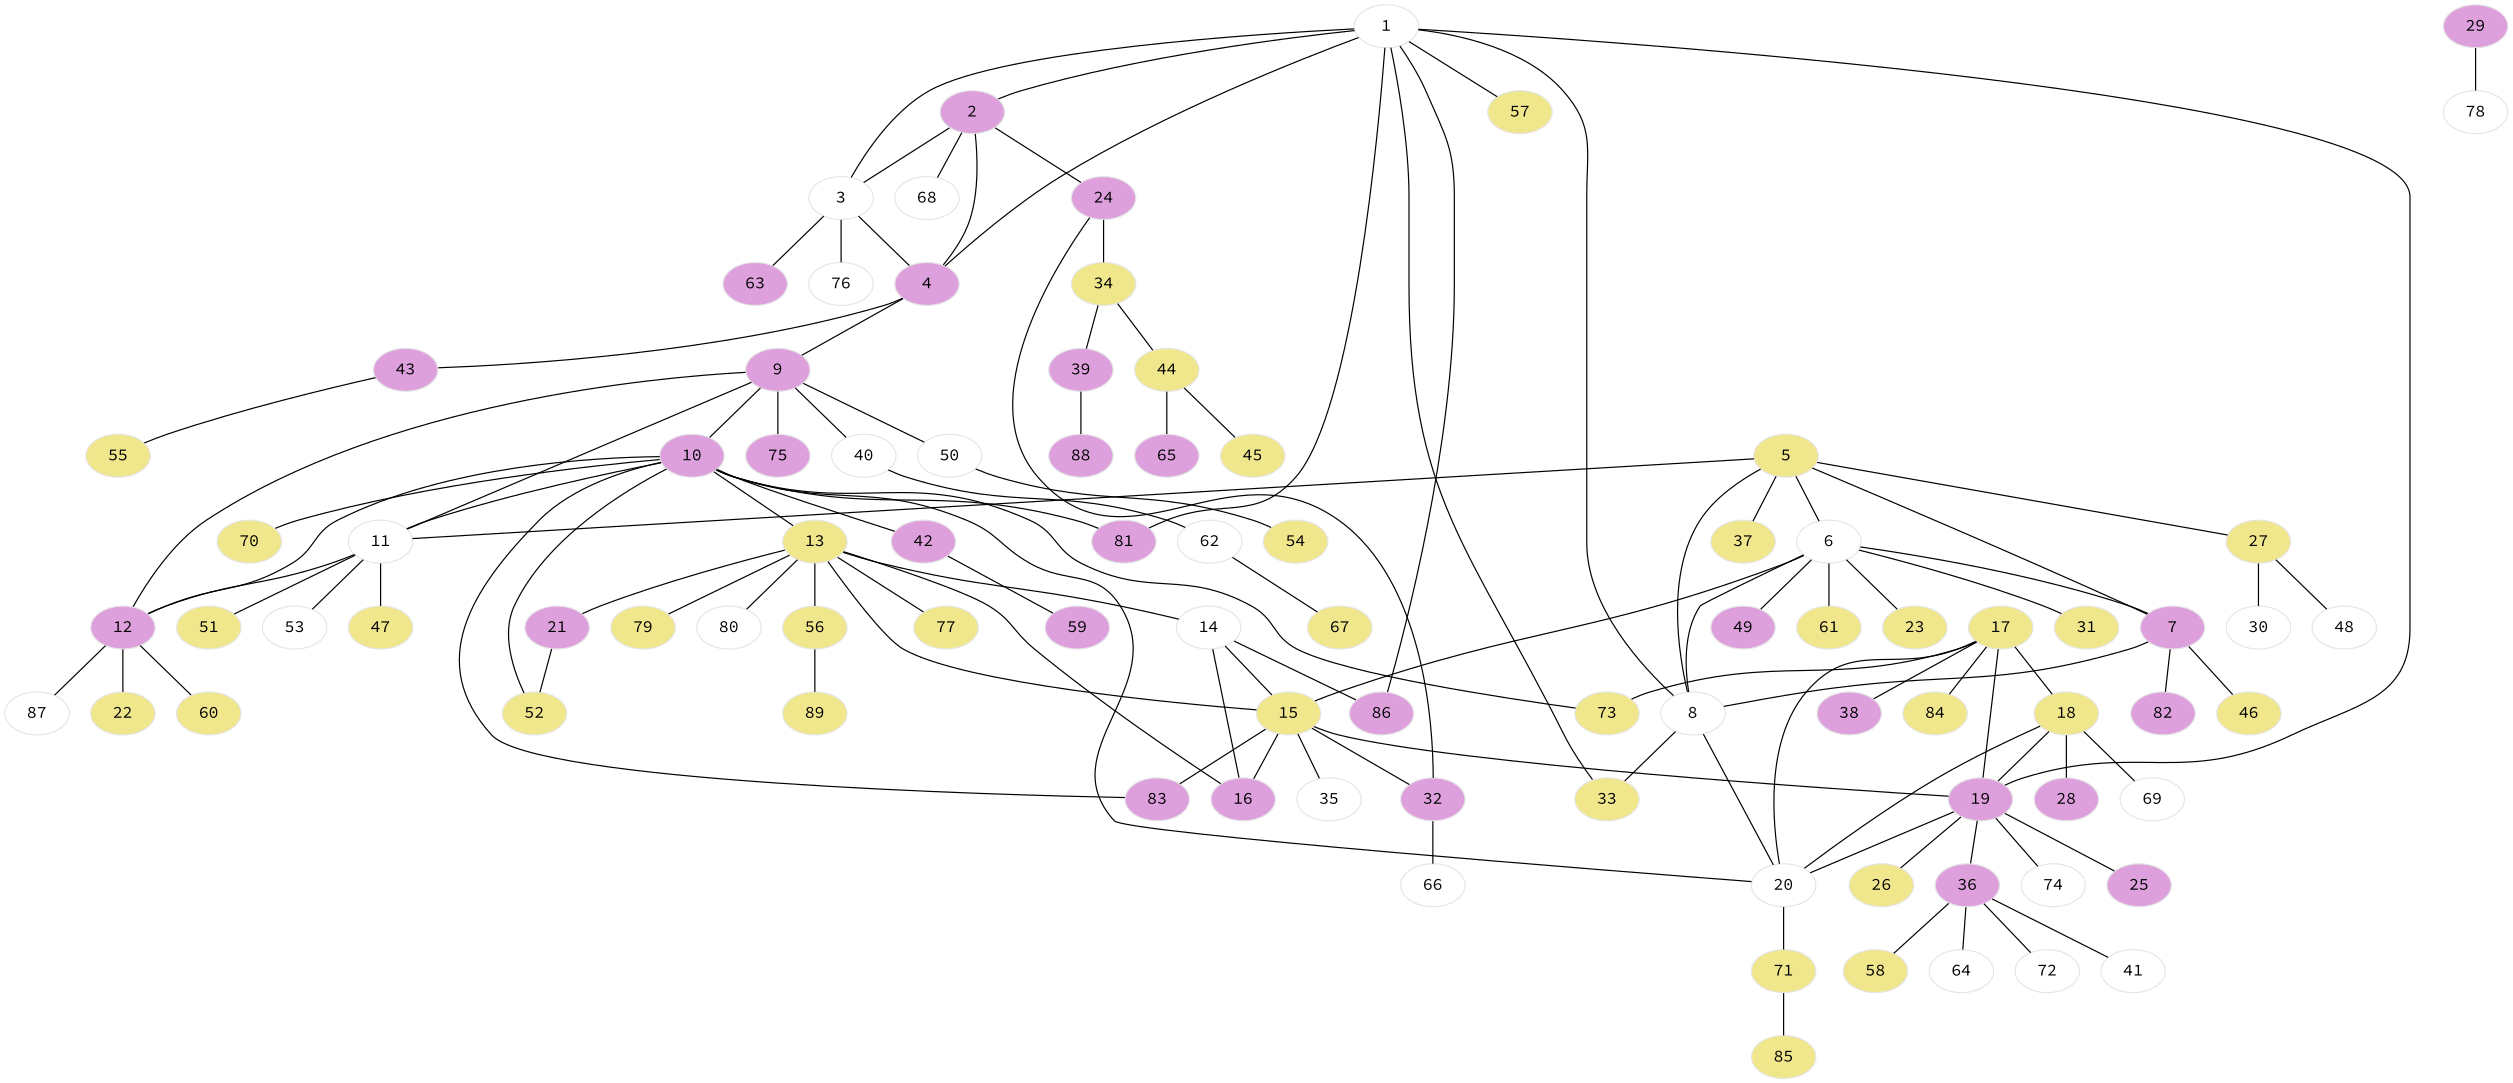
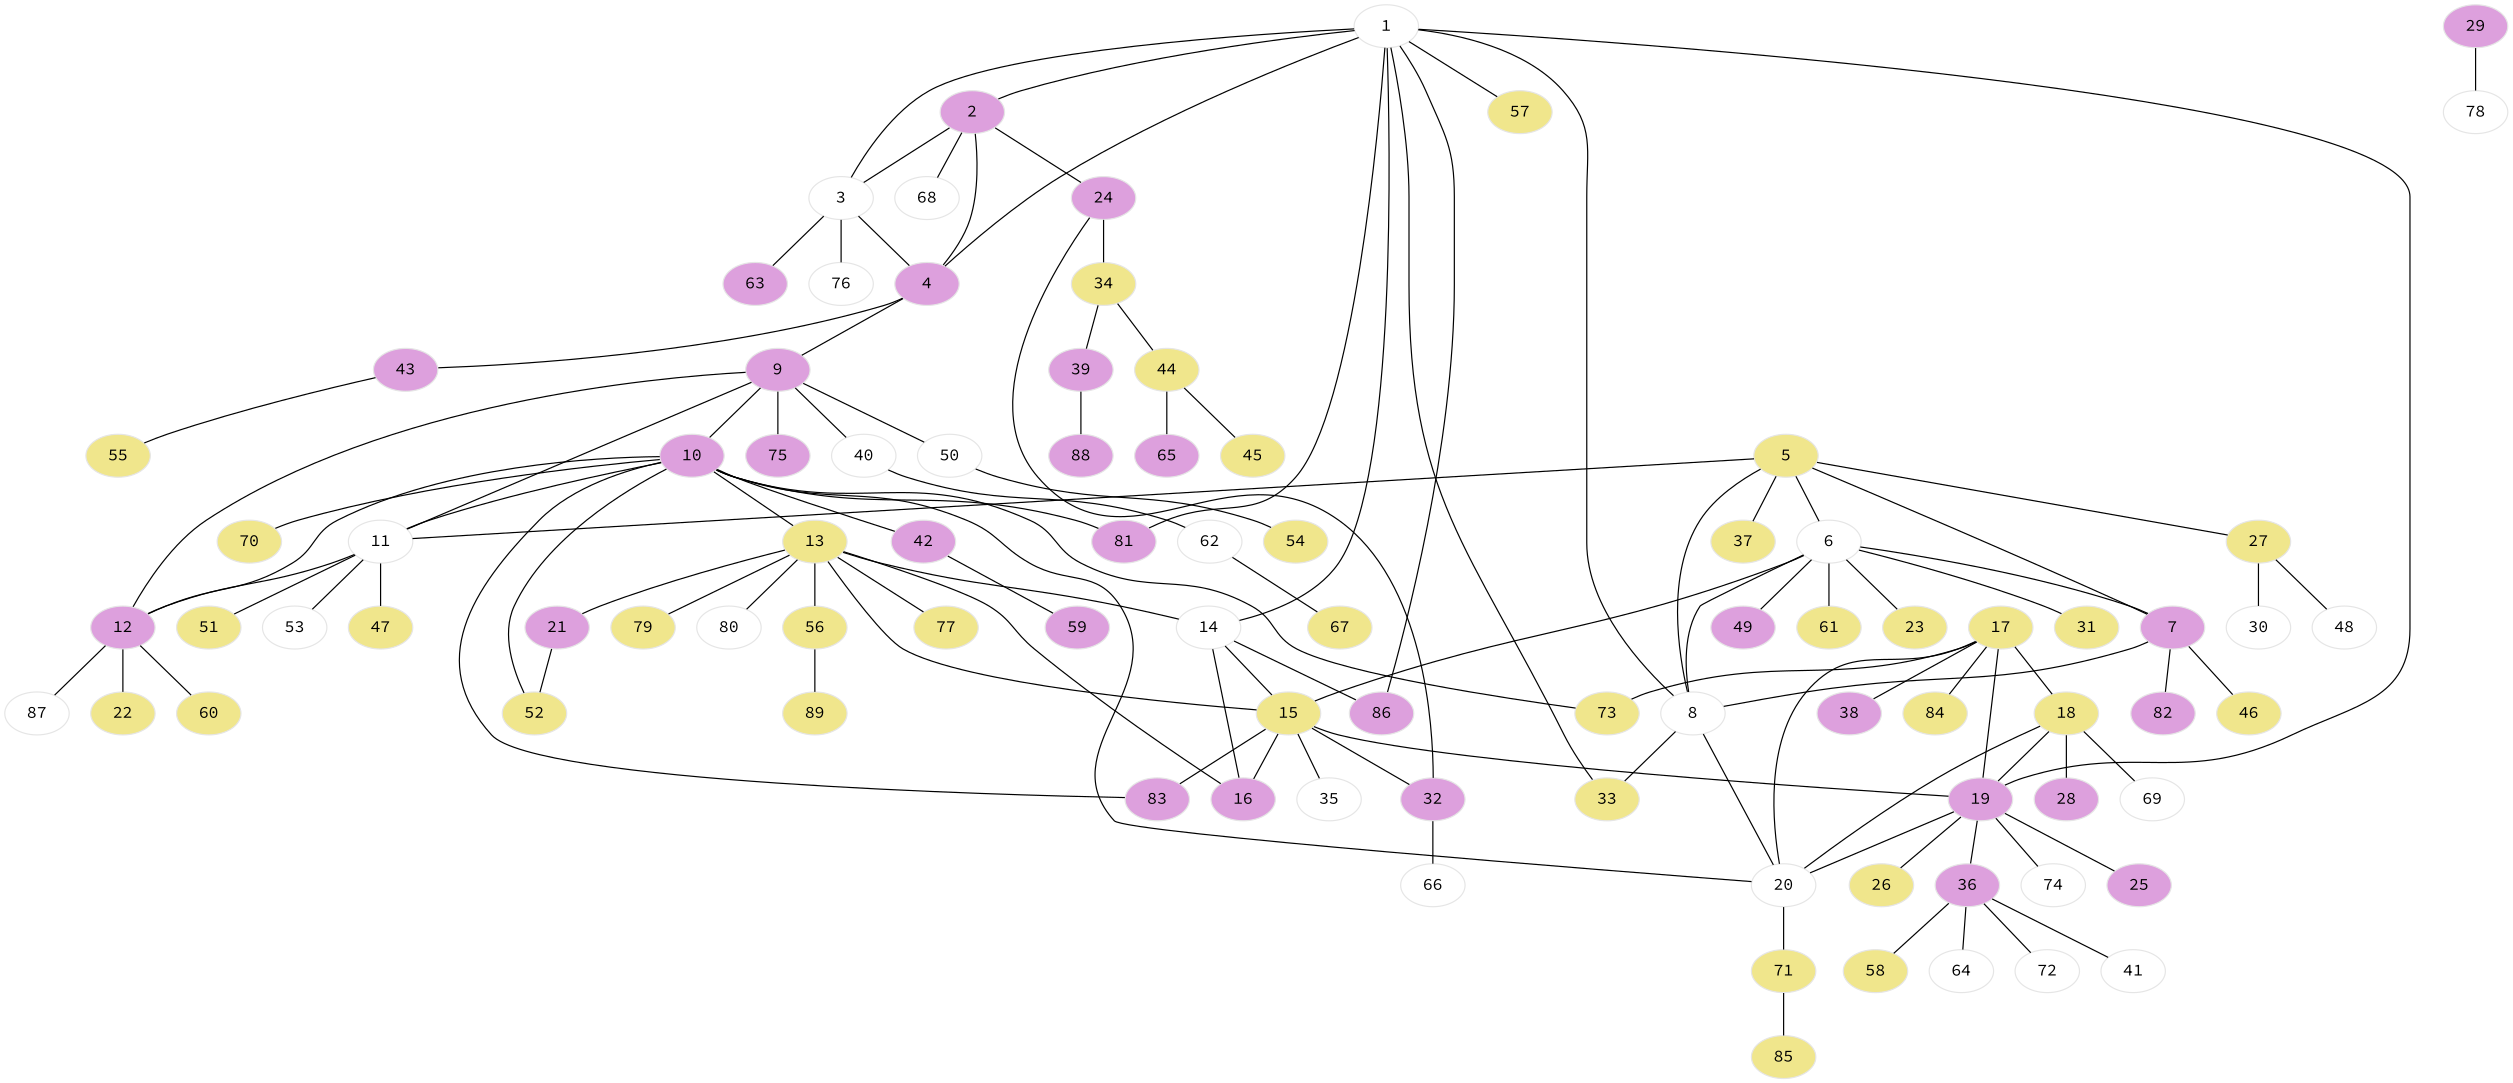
none -> (1382, 367)
